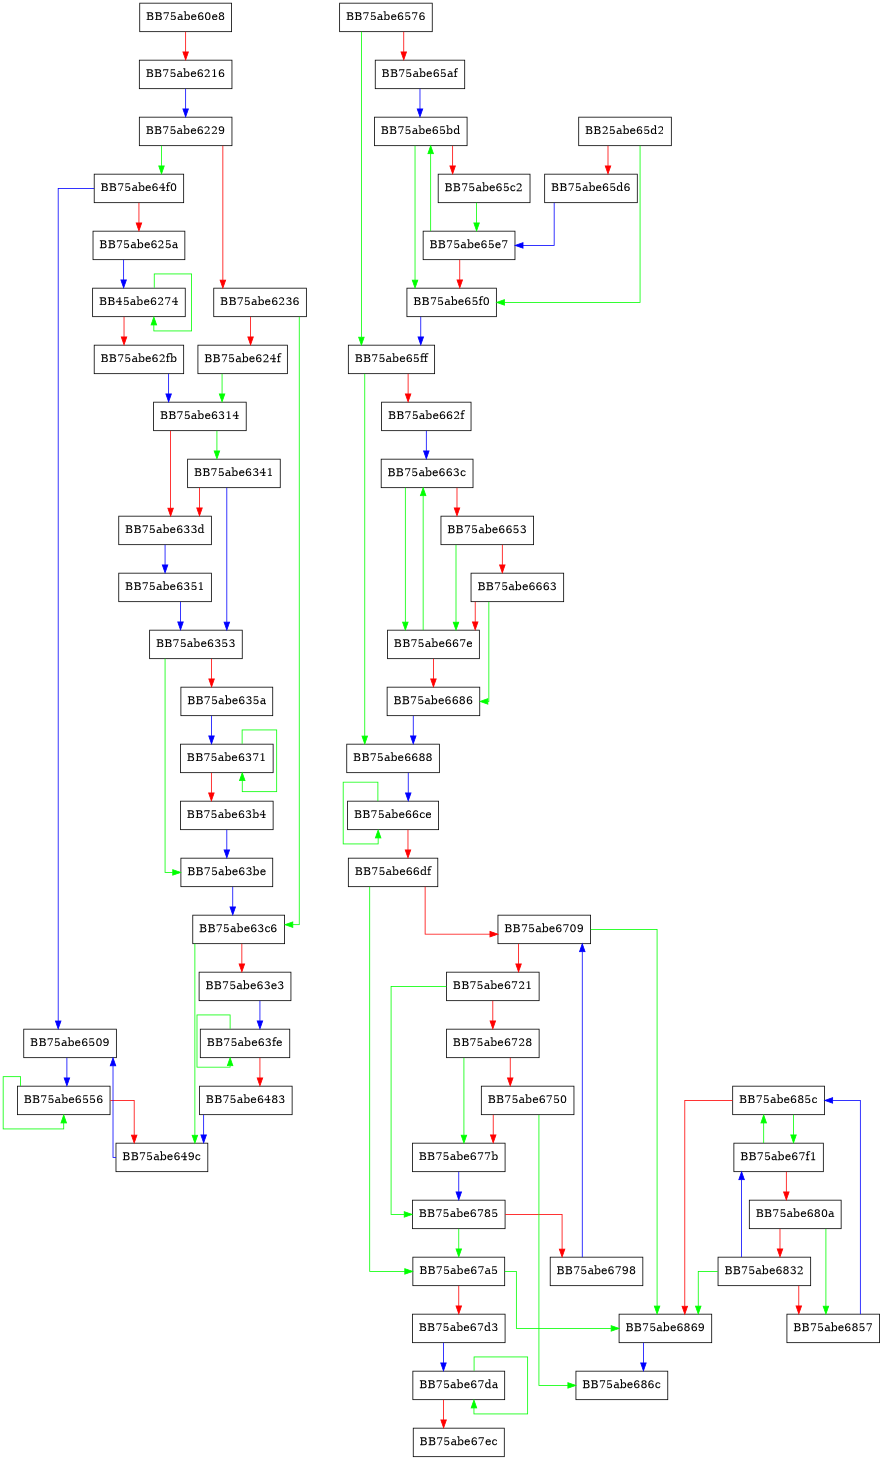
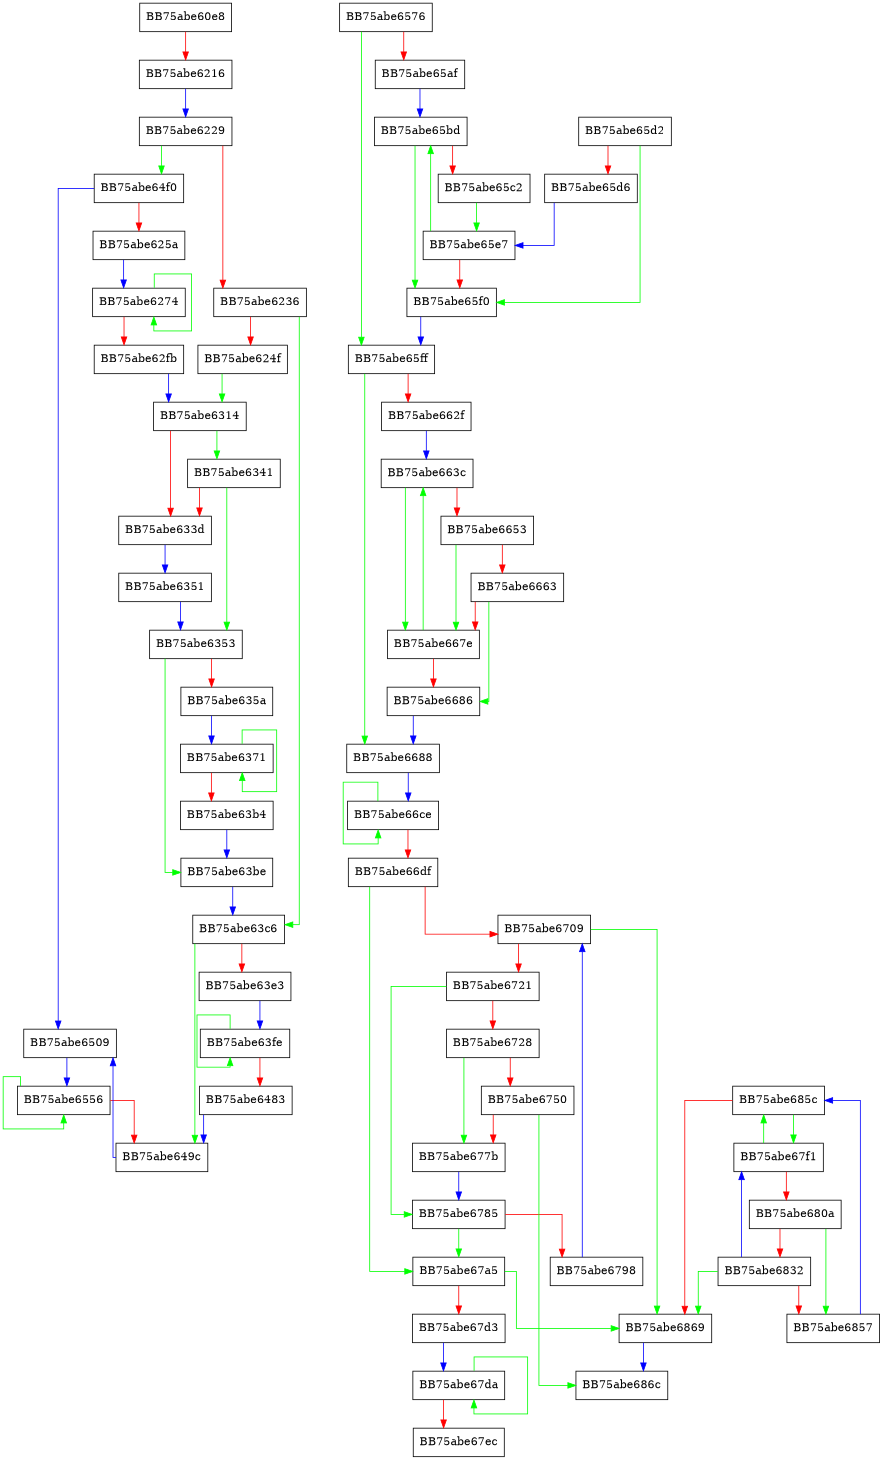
(625, 131) -> (625, 131)
(139, 302) -> (139, 302)
(227, 555) -> (227, 555)
